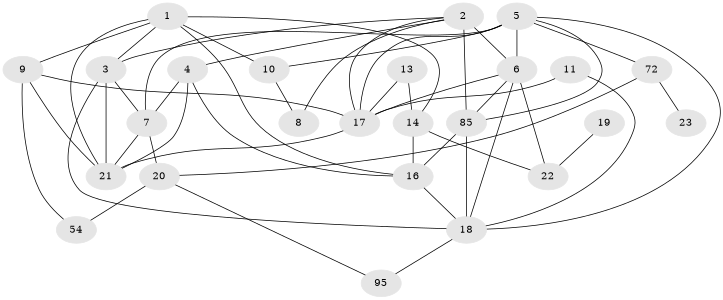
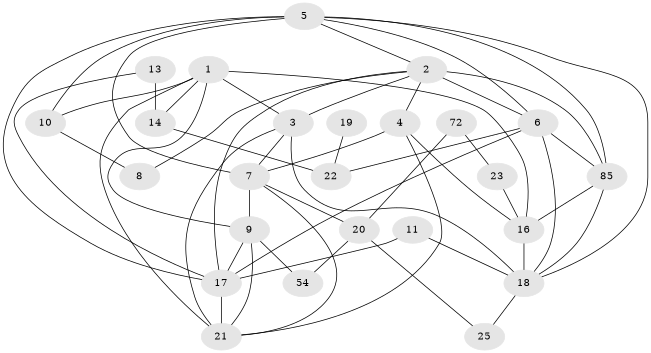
(595, 46) -> (366, 43)
(413, 149) -> (511, 203)
none -> (250, 203)
(381, 283) -> (485, 337)
